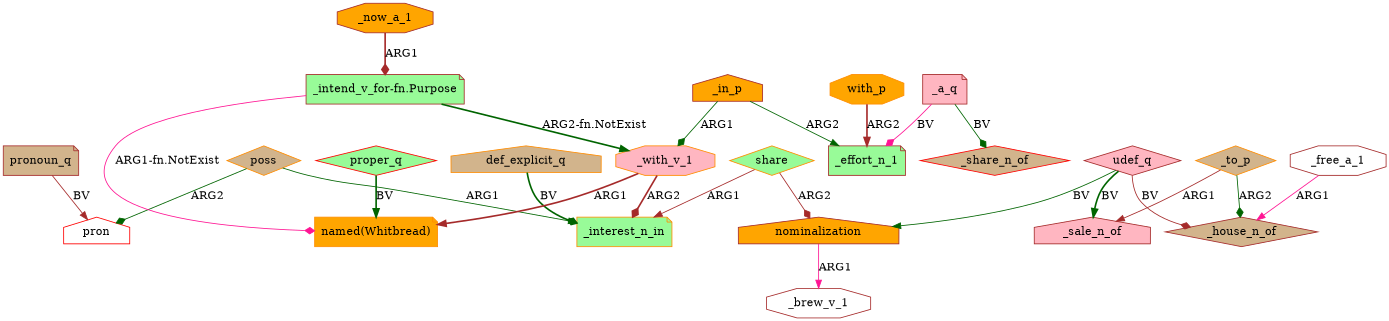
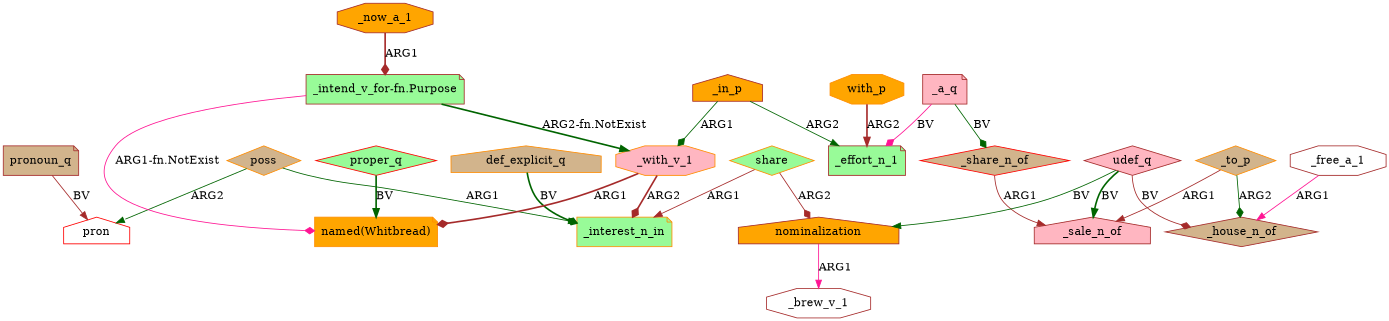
(186, 194) -> (186, 194)
(554, 203) -> (554, 203)
none -> (1005, 204)
